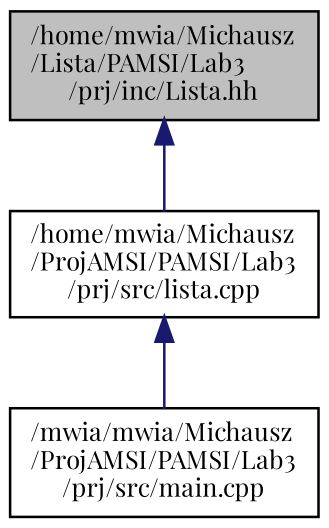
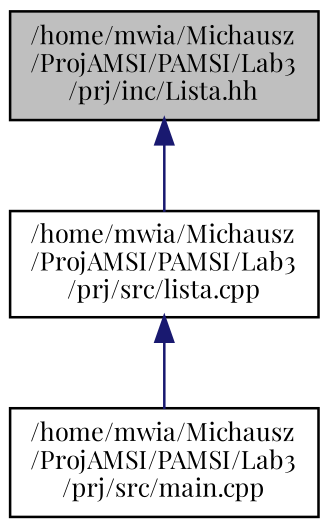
(164, 66) -> (164, 66)
(164, 463) -> (164, 463)
